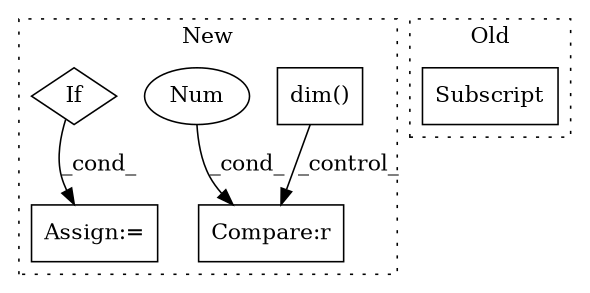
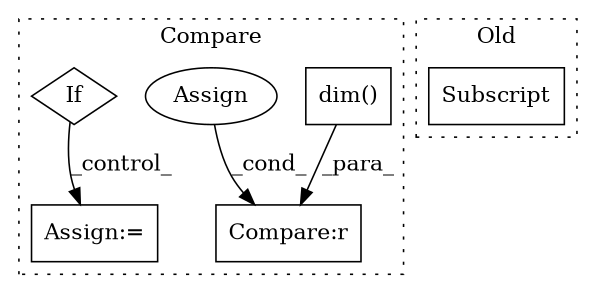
(208, 37) -> (211, 37)
(197, 96) -> (211, 96)
(99, 165) -> (121, 165)
(348, 165) -> (358, 165)
